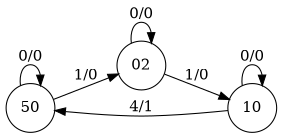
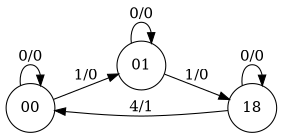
(141, 66) -> (141, 66)
(31, 108) -> (31, 108)
(252, 108) -> (252, 108)
